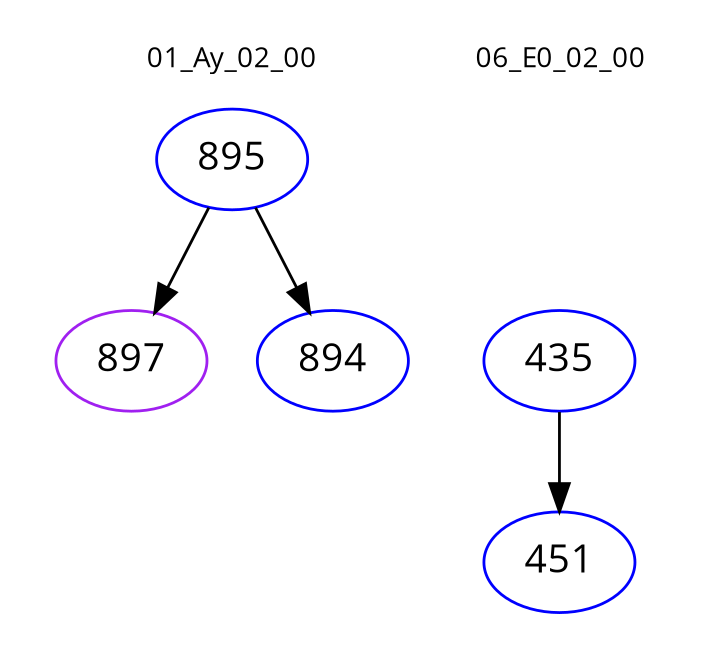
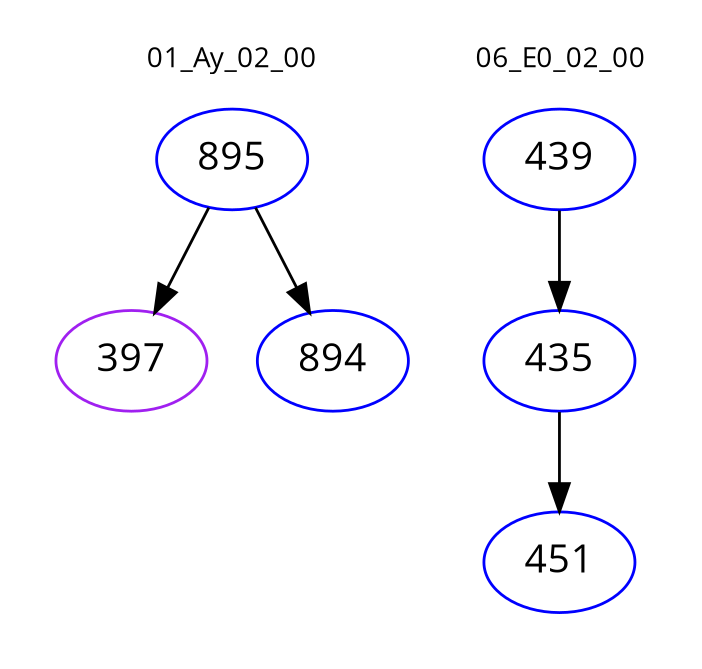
none -> (559, 159)
(131, 361) -> (131, 361)
